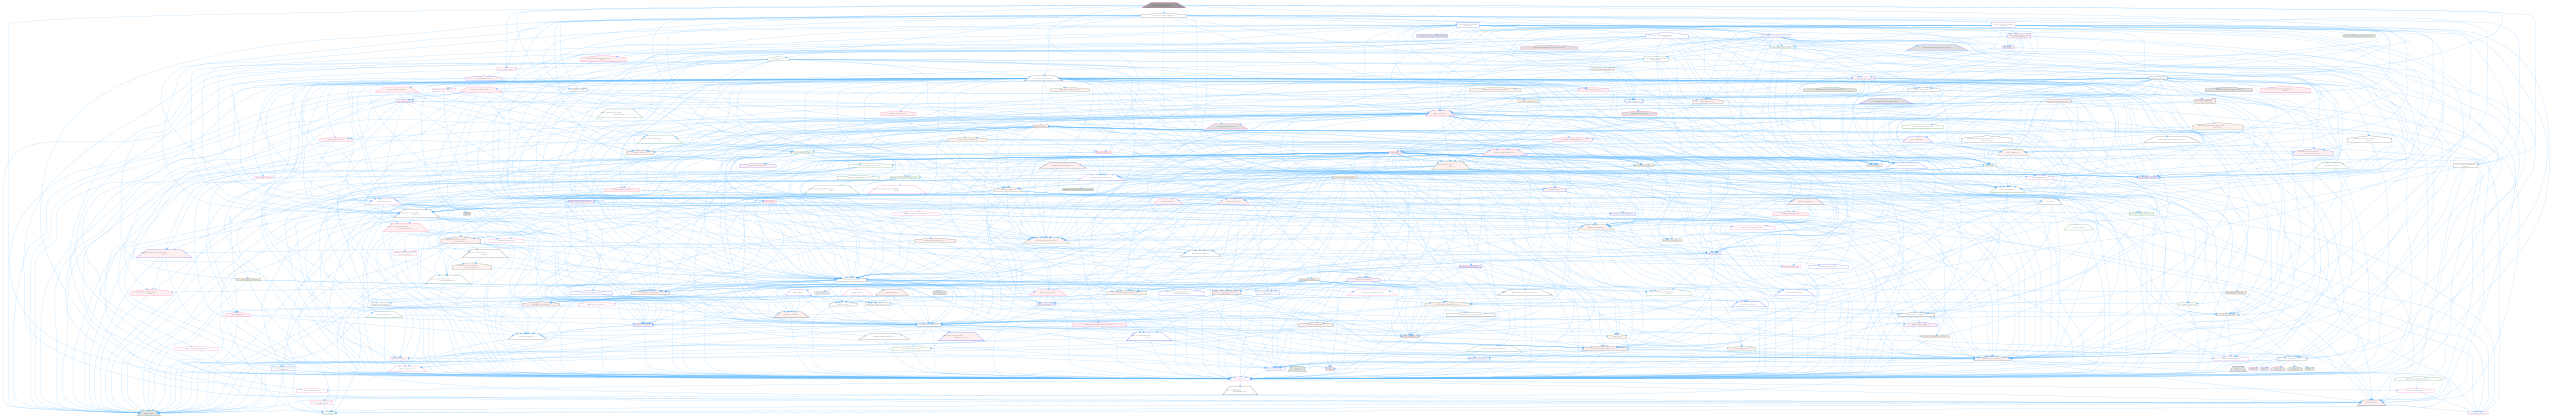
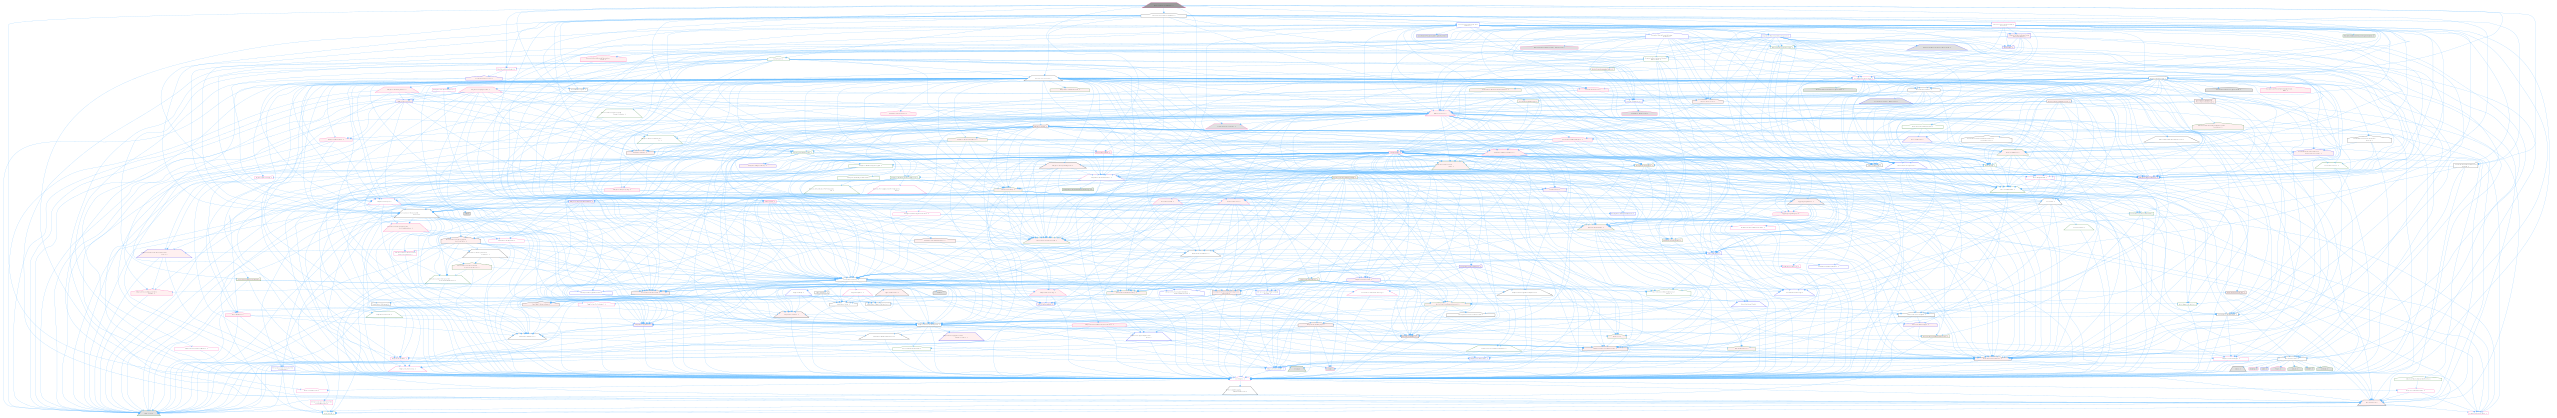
none -> (2325, 369)
